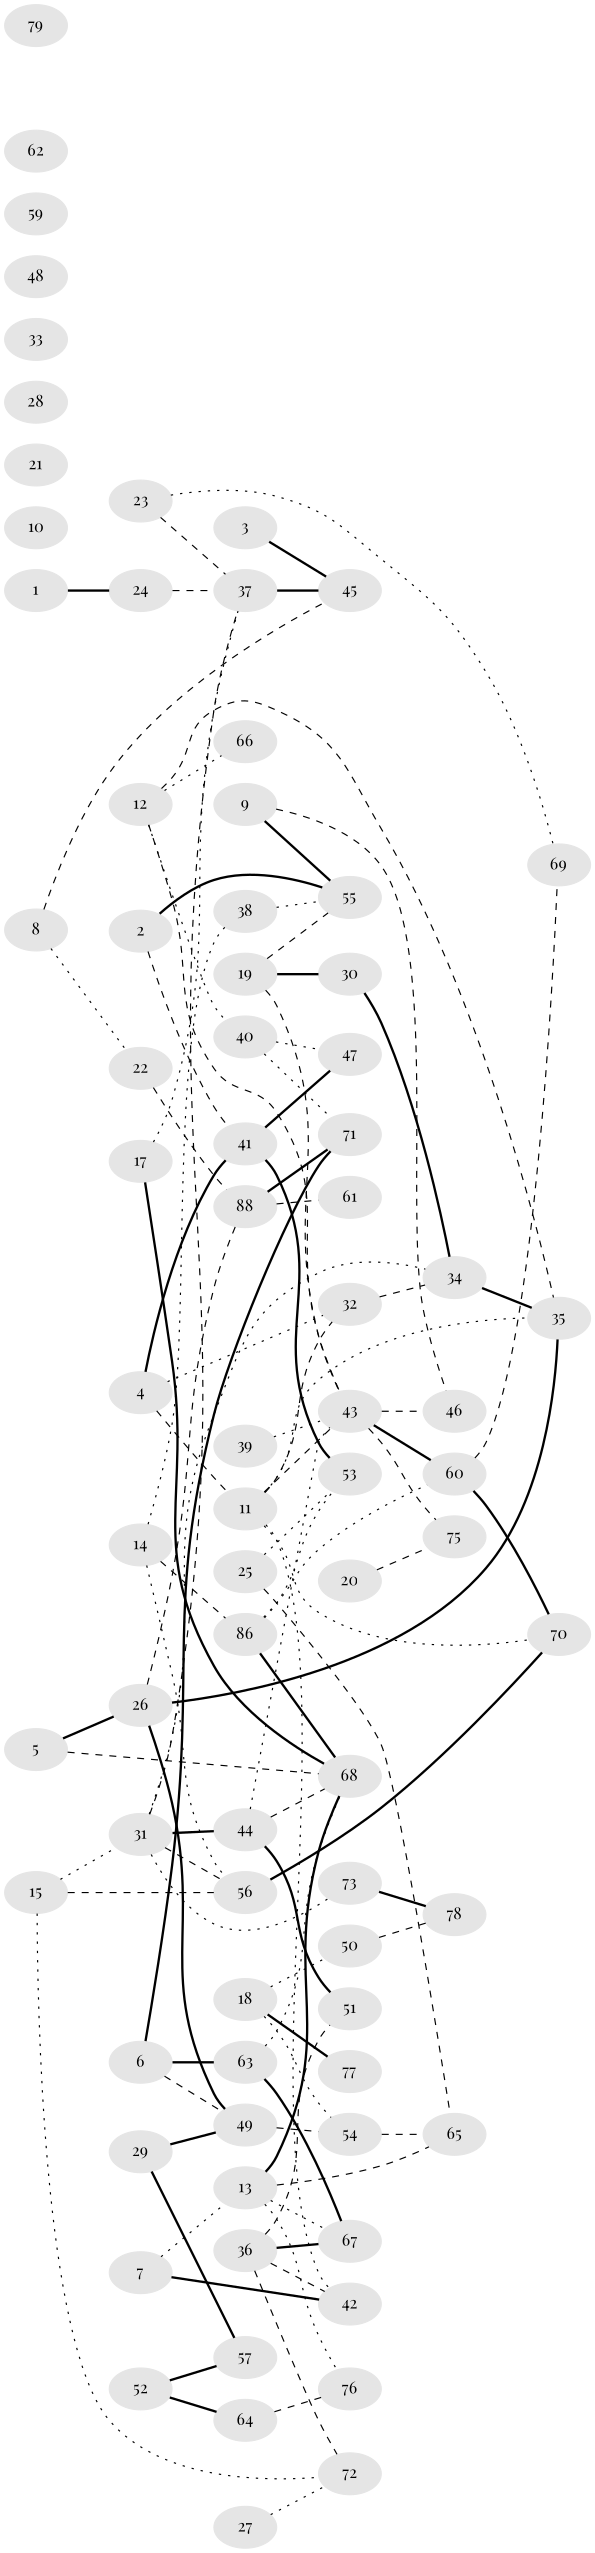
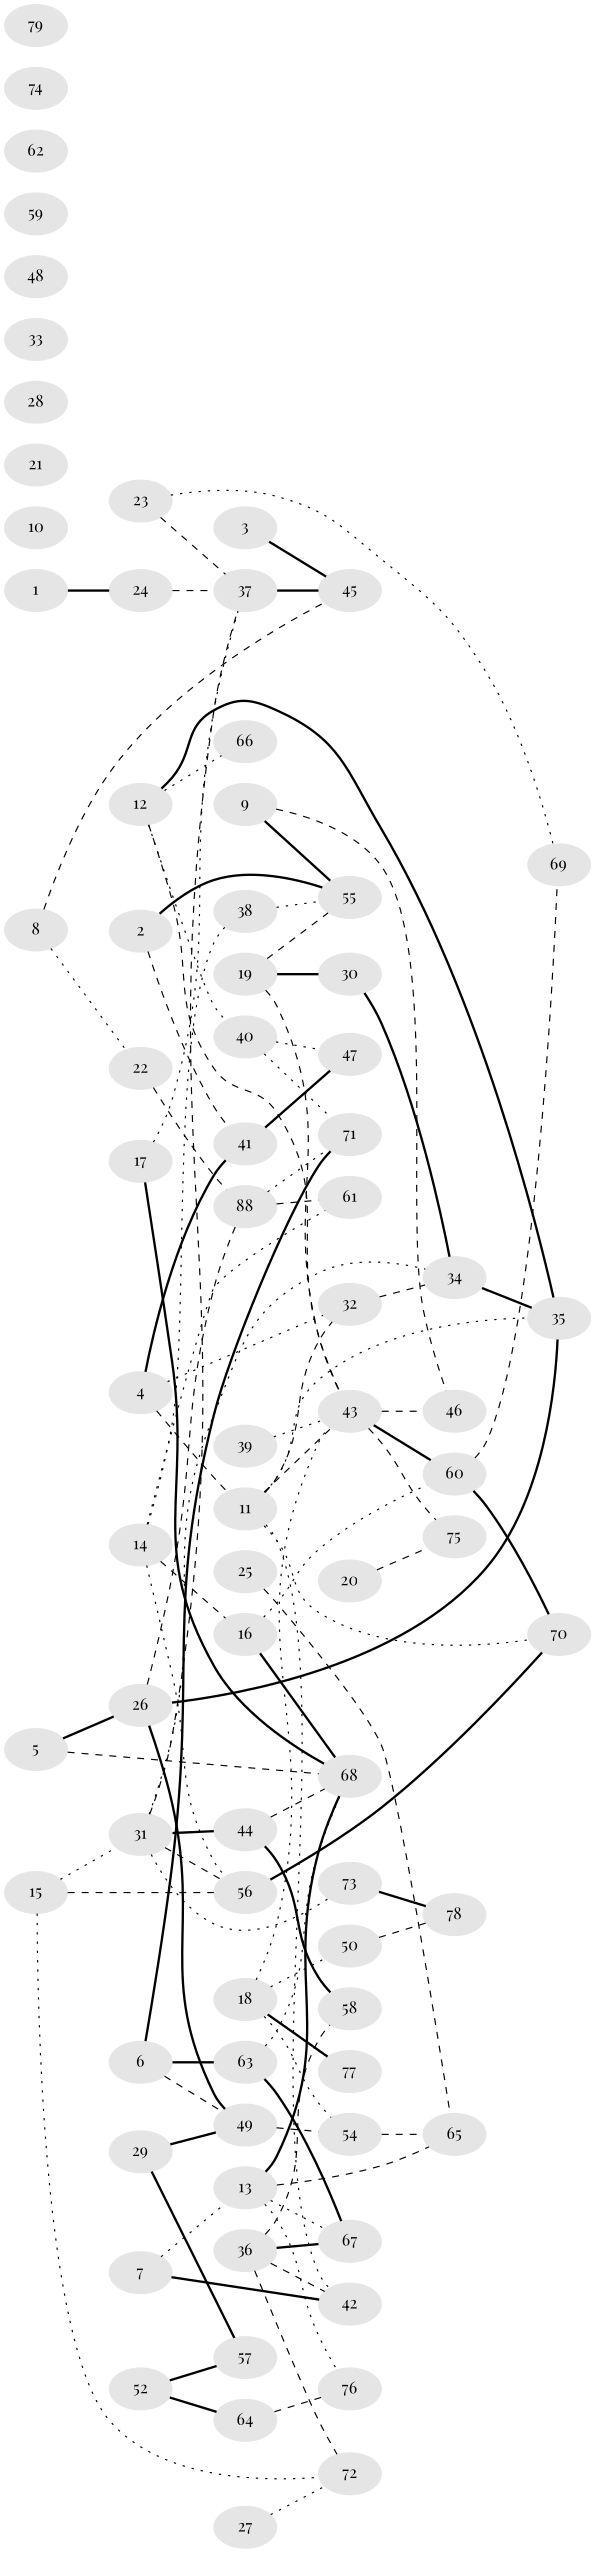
none -> (36, 88)
(422, 907) -> (422, 907)
(295, 1173) -> (295, 1173)
none -> (192, 1358)
(350, 1474) -> none
(284, 1626) -> (285, 1701)
(245, 1634) -> (245, 1634)
(350, 2009) -> (350, 2009)
